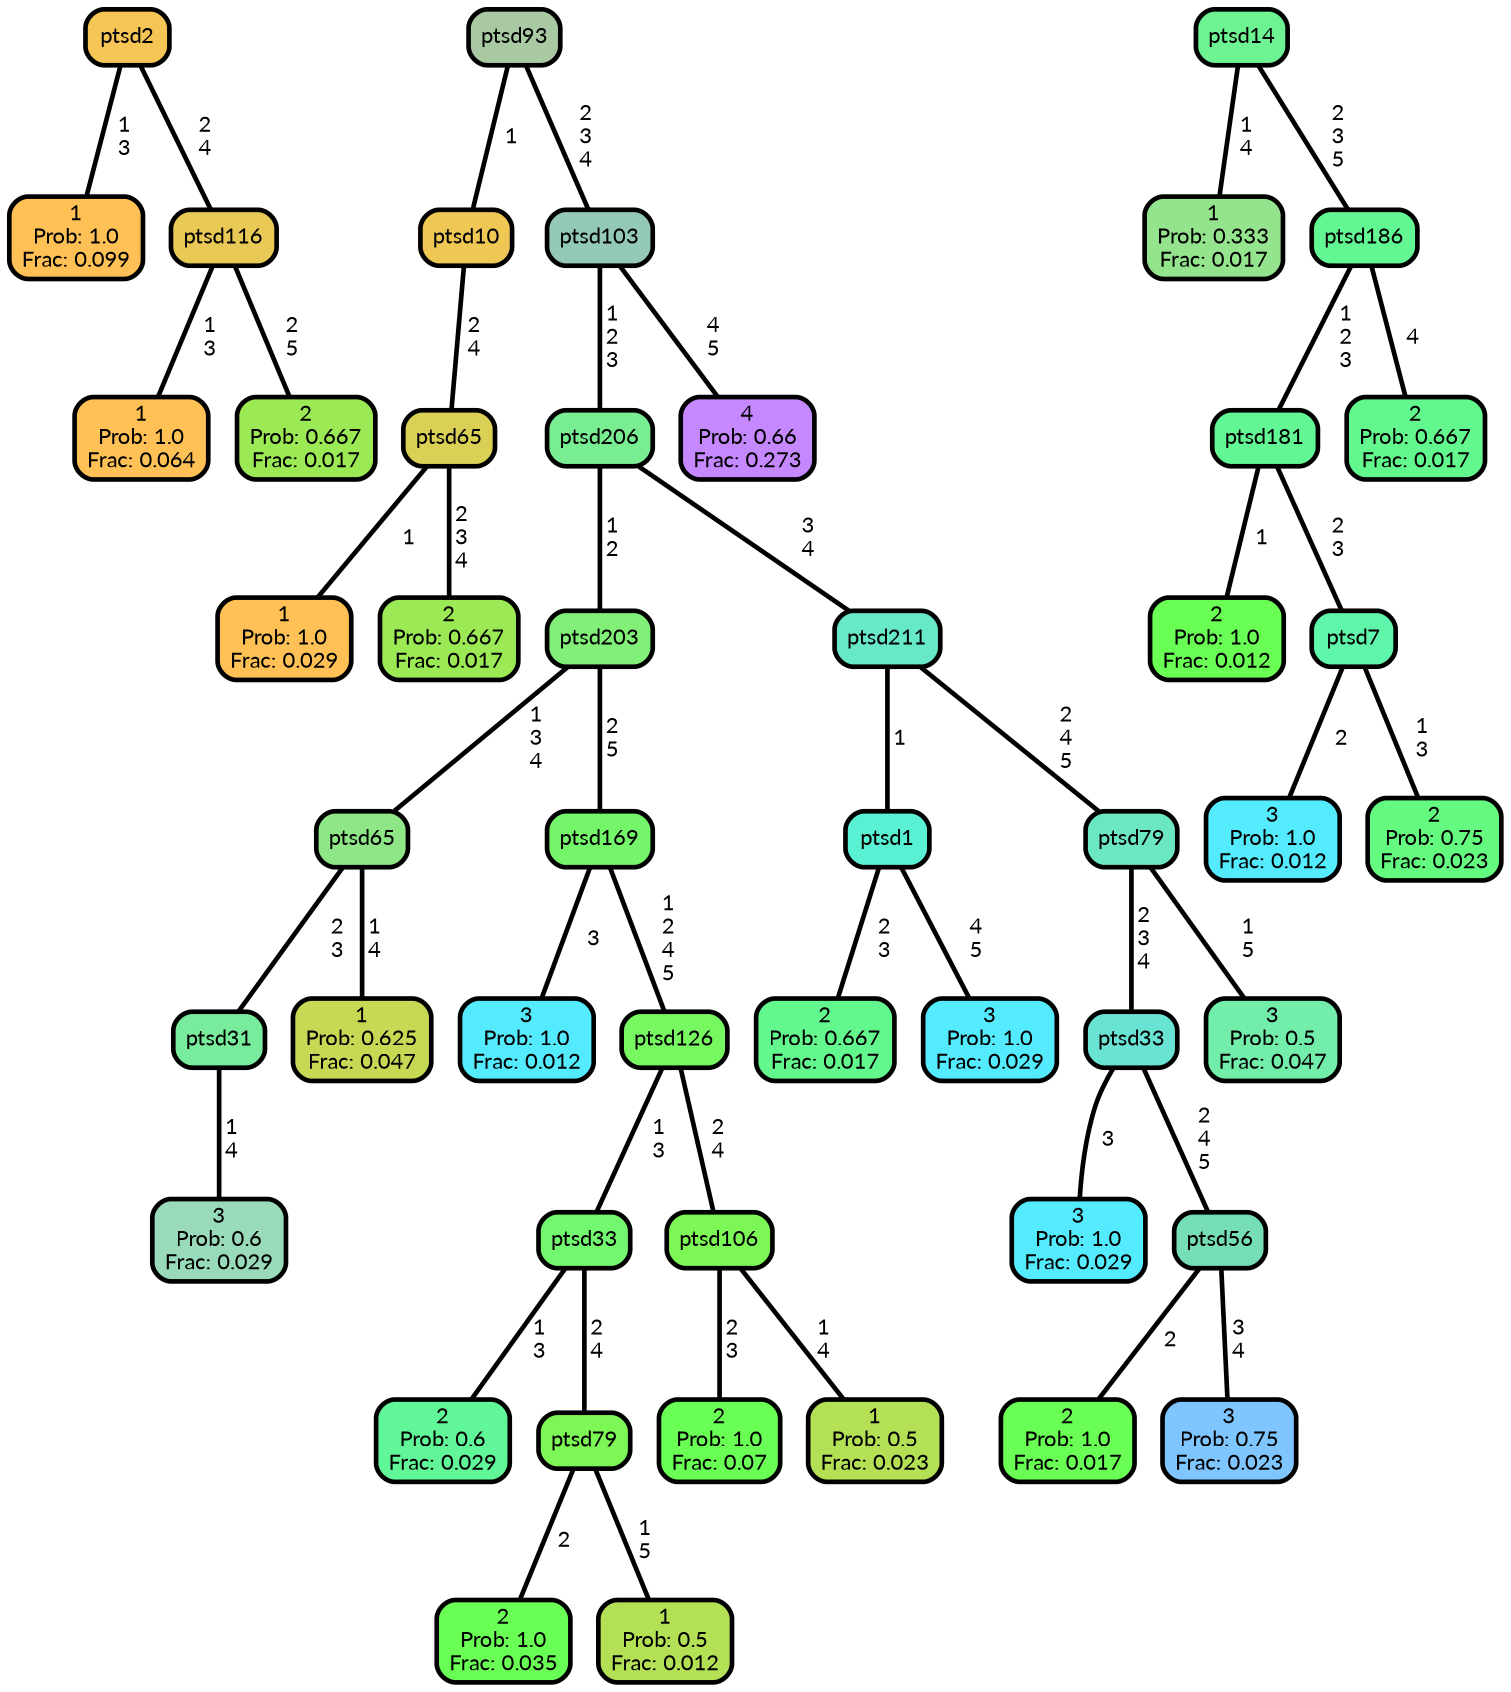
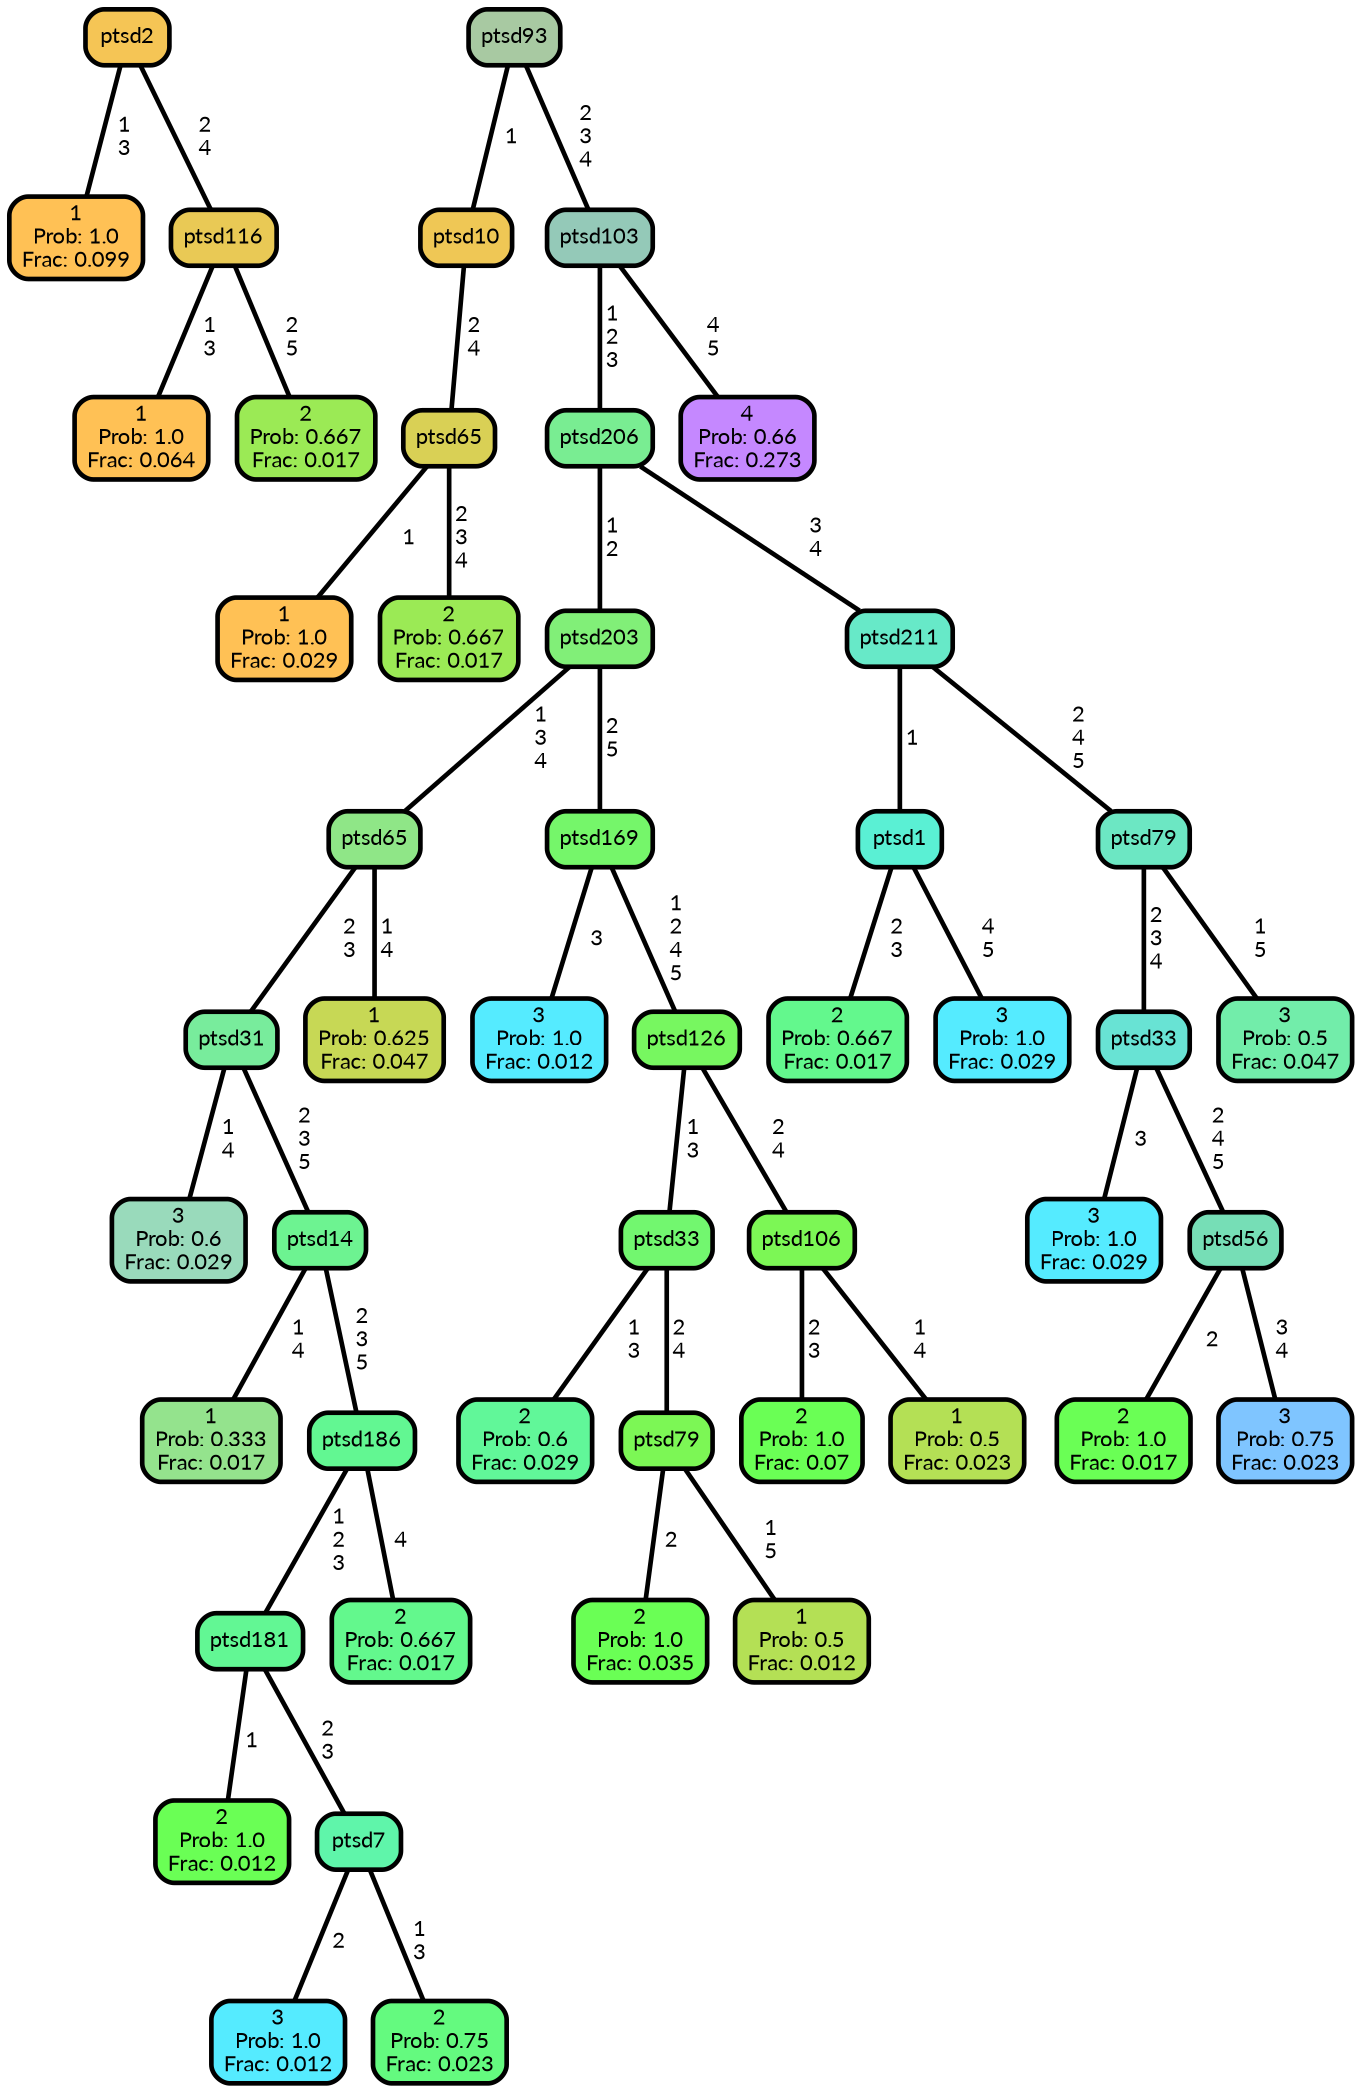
none -> (276, 1140)
